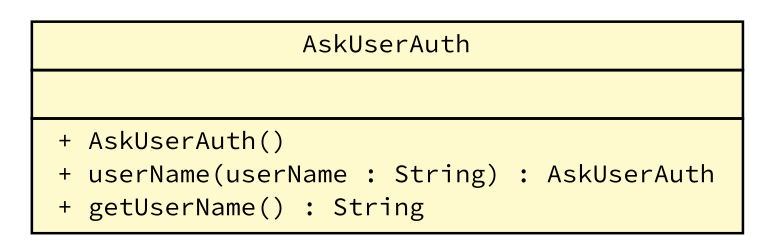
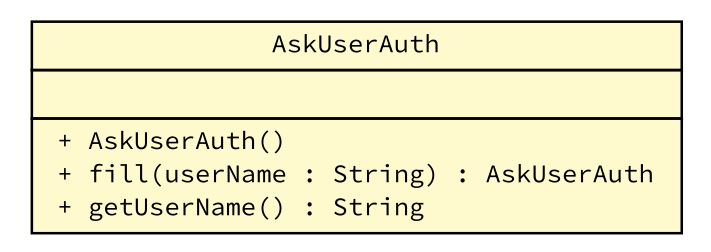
(387, 175) -> (357, 175)
